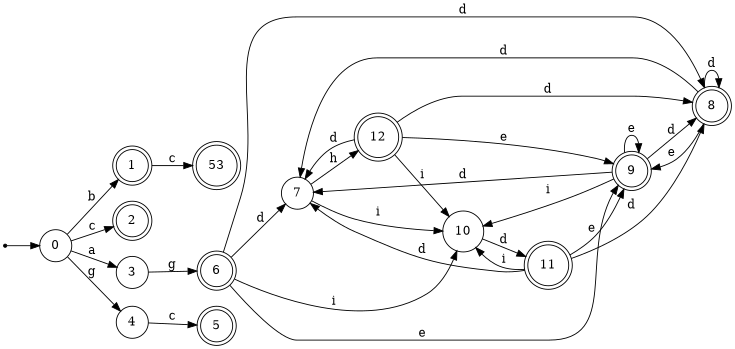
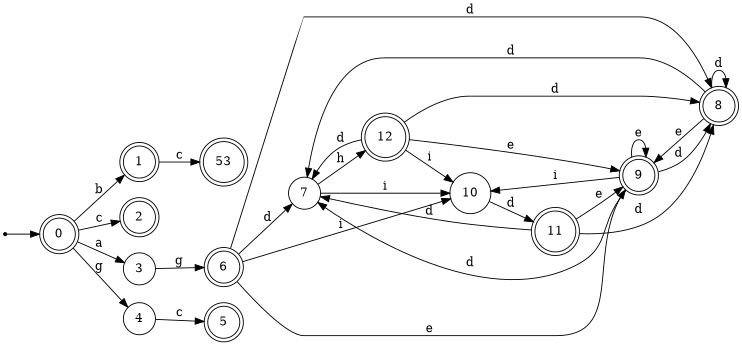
(56, 246) -> (59, 234)
(499, 266) -> none
